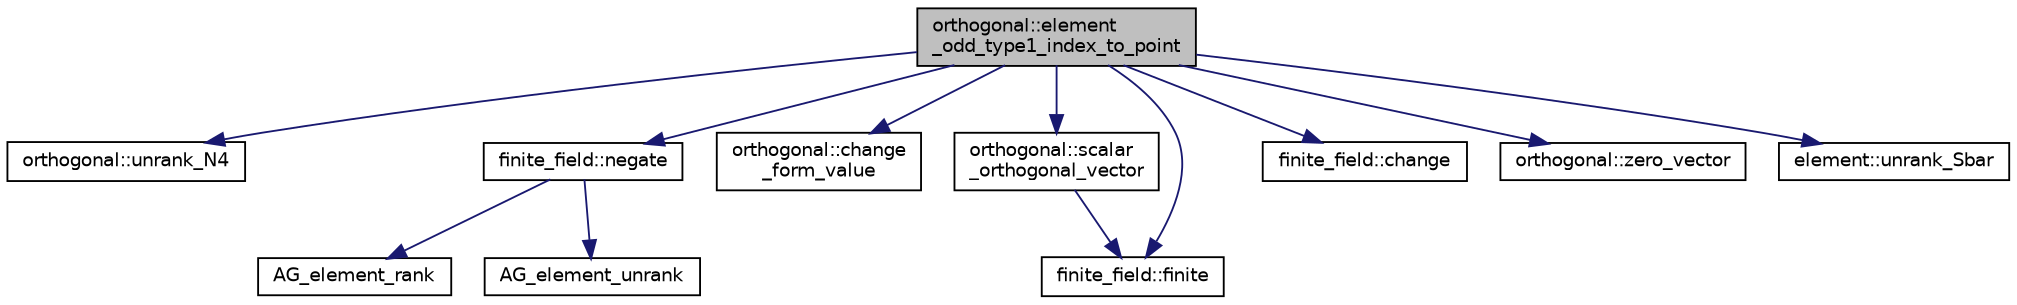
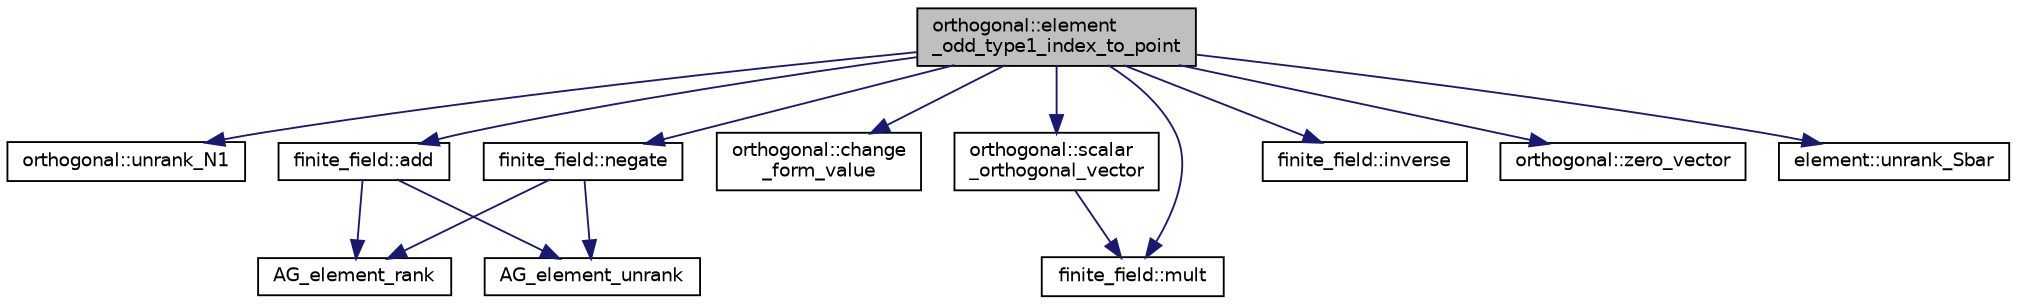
(126, 162) -> (126, 162)
none -> (364, 162)
(1365, 162) -> (1365, 162)
(1133, 277) -> (1133, 277)
